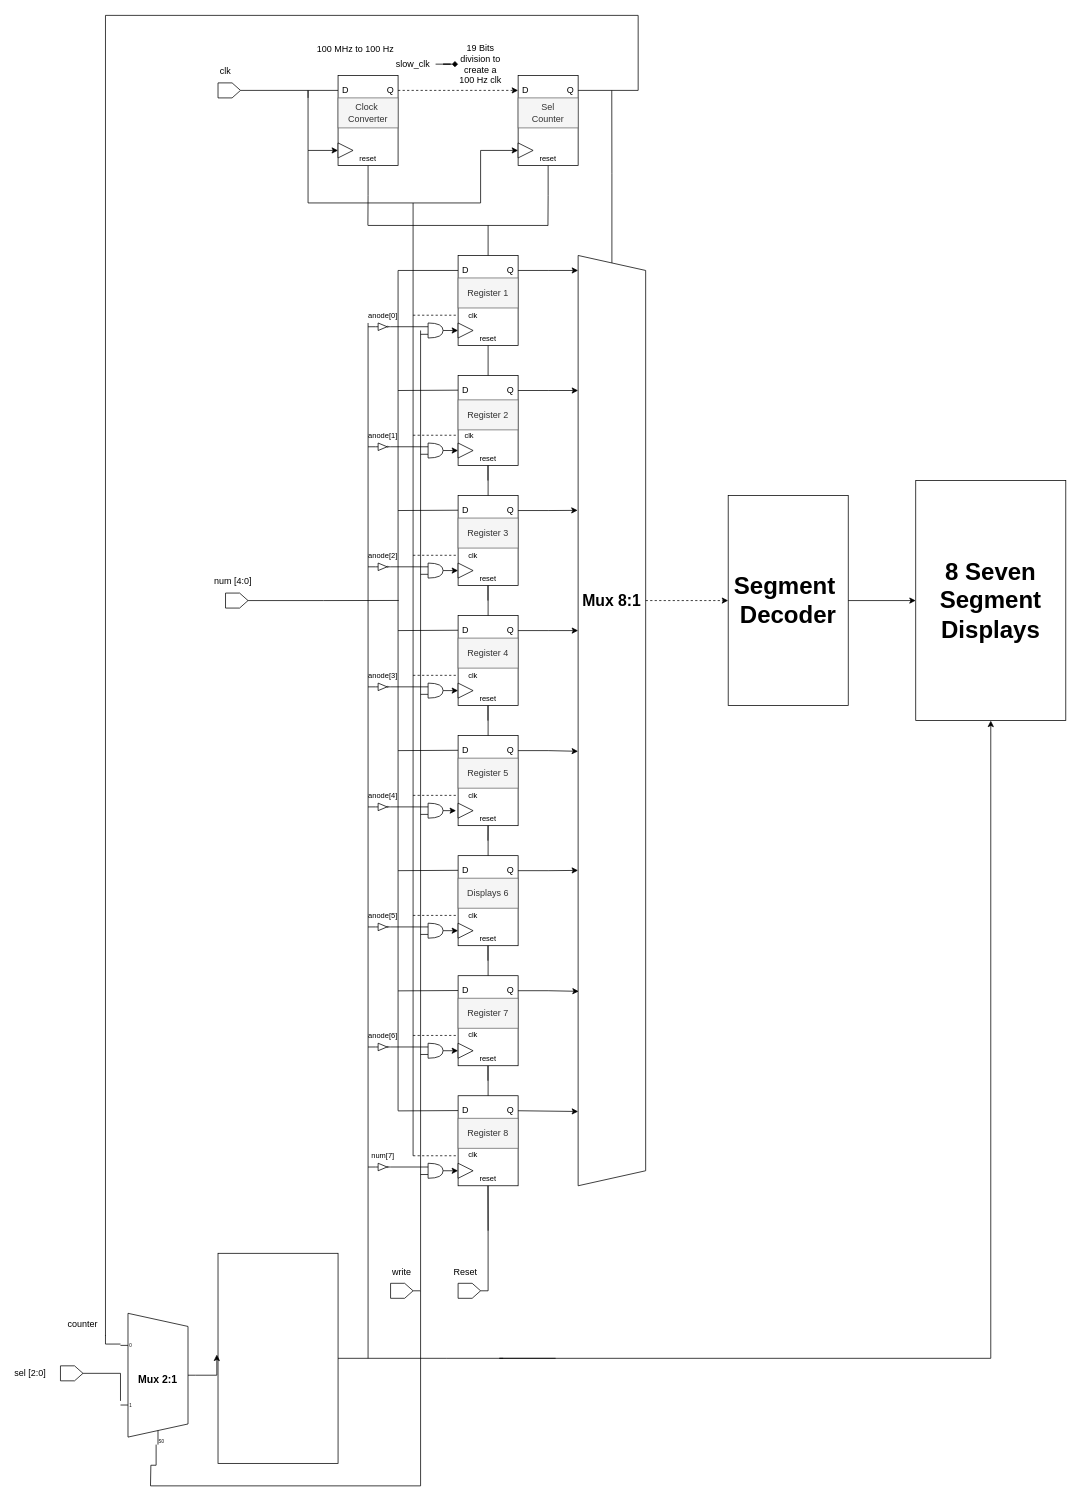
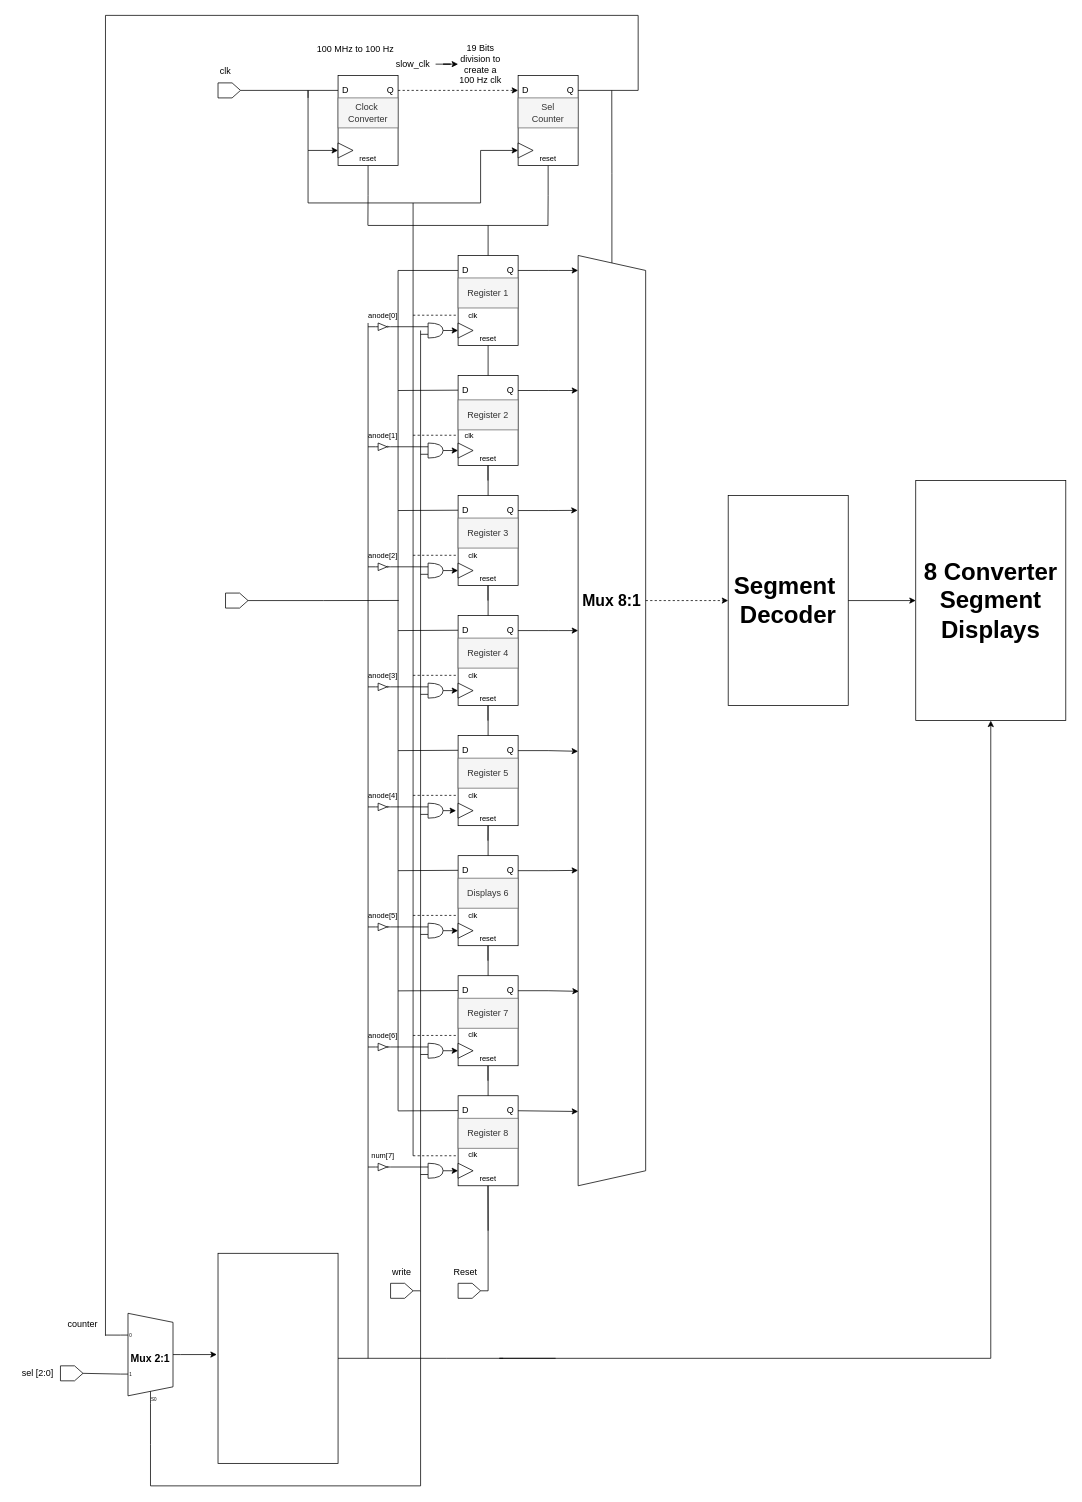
(451, 64) -> (451, 64)
(233, 582) -> none
(990, 600) -> (990, 600)
(30, 1373) -> (38, 1373)
(158, 1379) -> (150, 1358)
